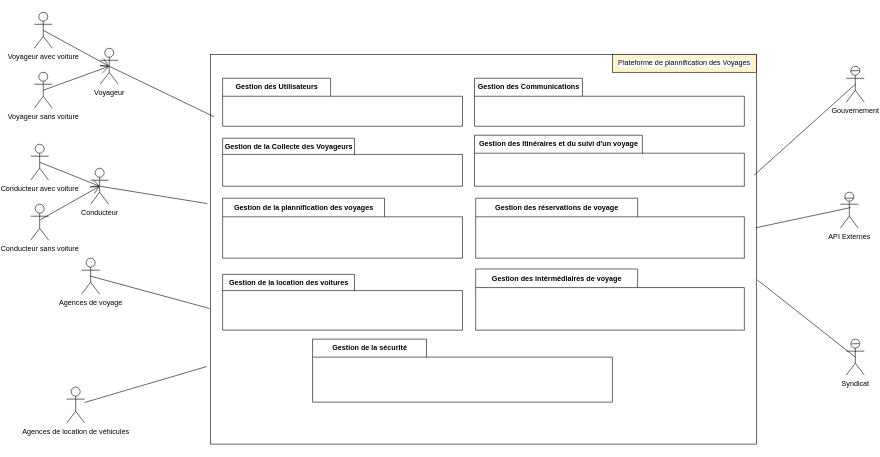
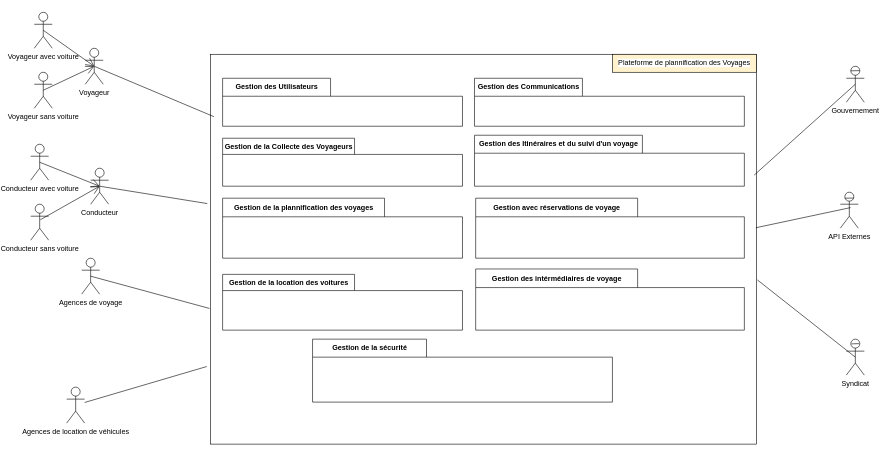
(109, 66) -> (94, 66)
(557, 208) -> (557, 208)
